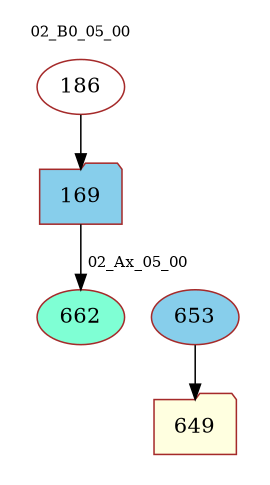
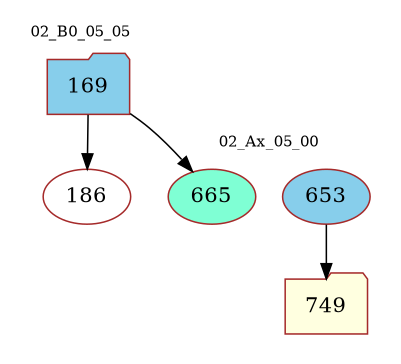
(81, 33) -> (81, 33)
(81, 134) -> (88, 134)
(81, 317) -> (212, 197)
(195, 427) -> (326, 307)
